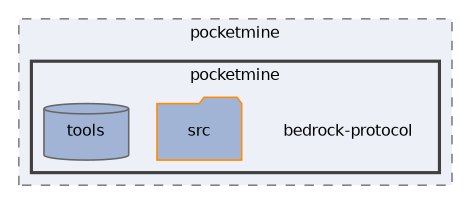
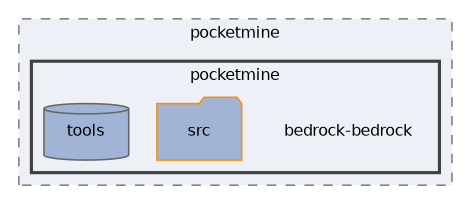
(348, 132) -> (348, 132)
